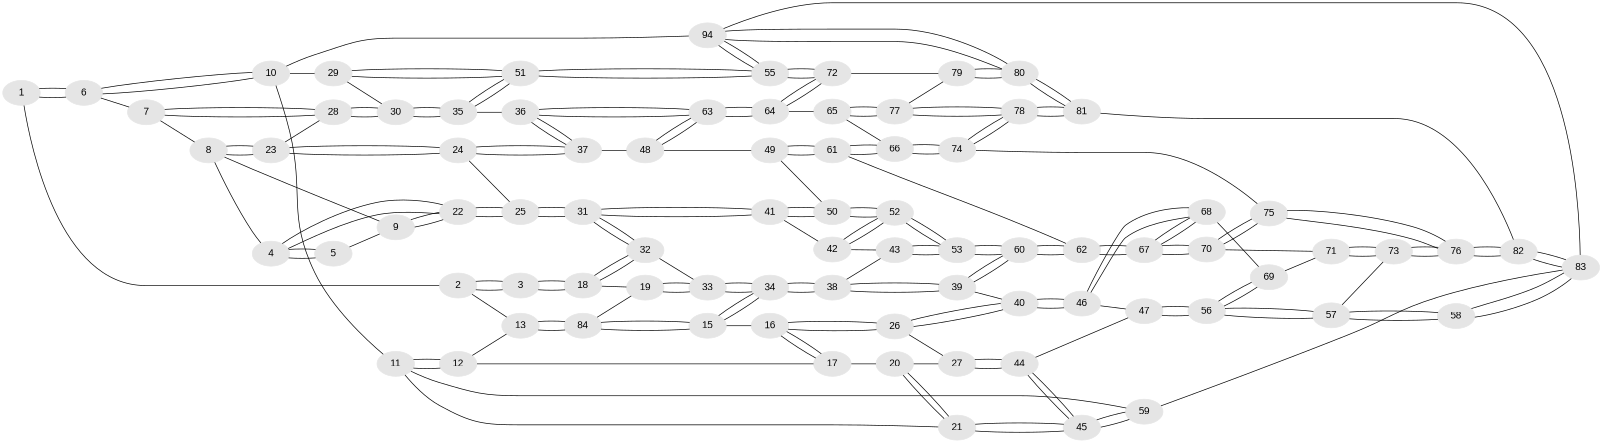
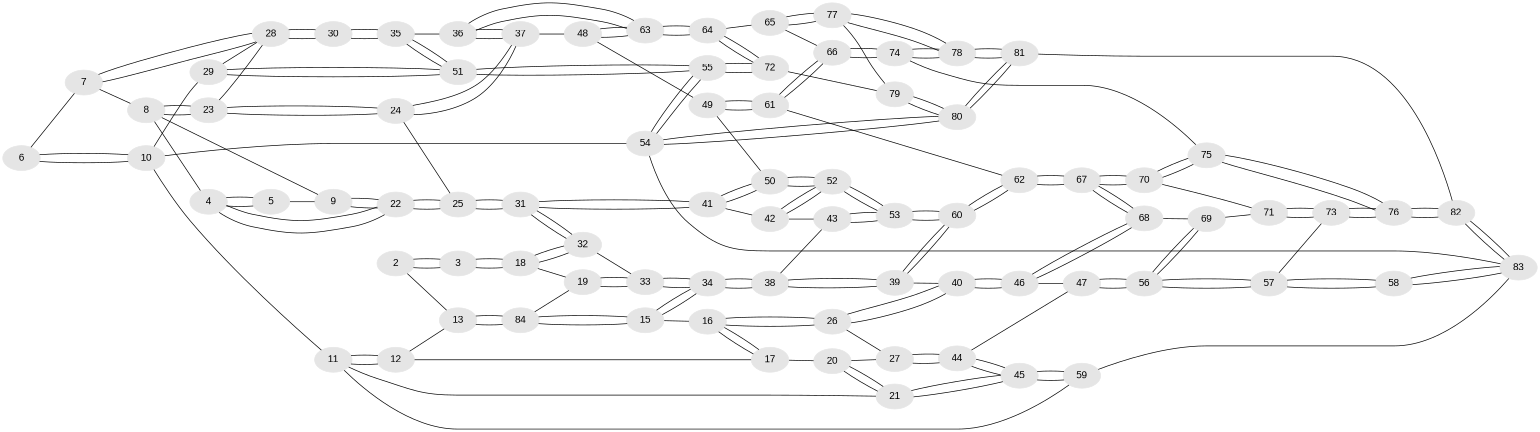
(708, 35) -> (645, 144)
(21, 93) -> none
(365, 93) -> (240, 53)
